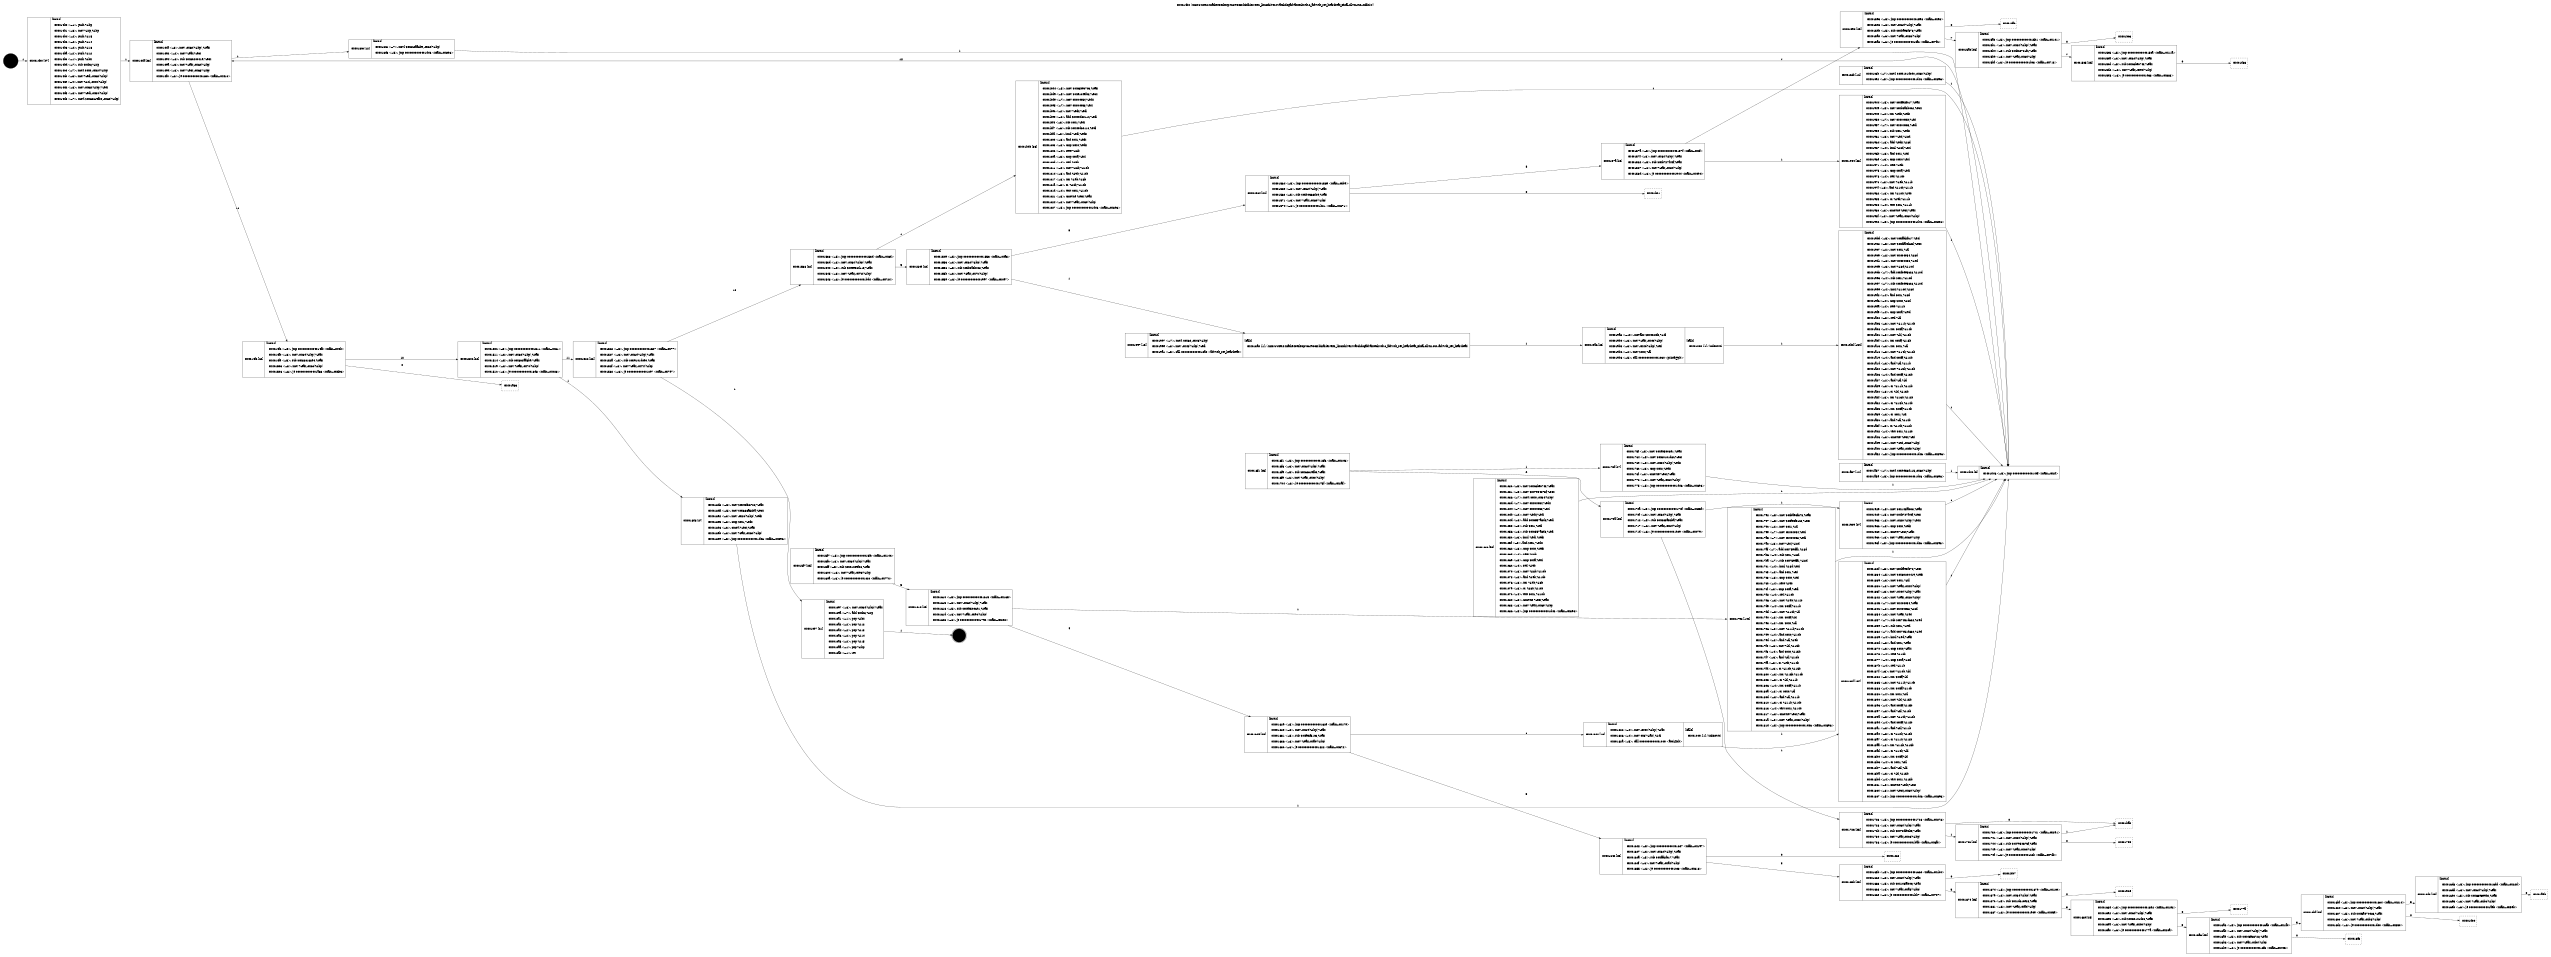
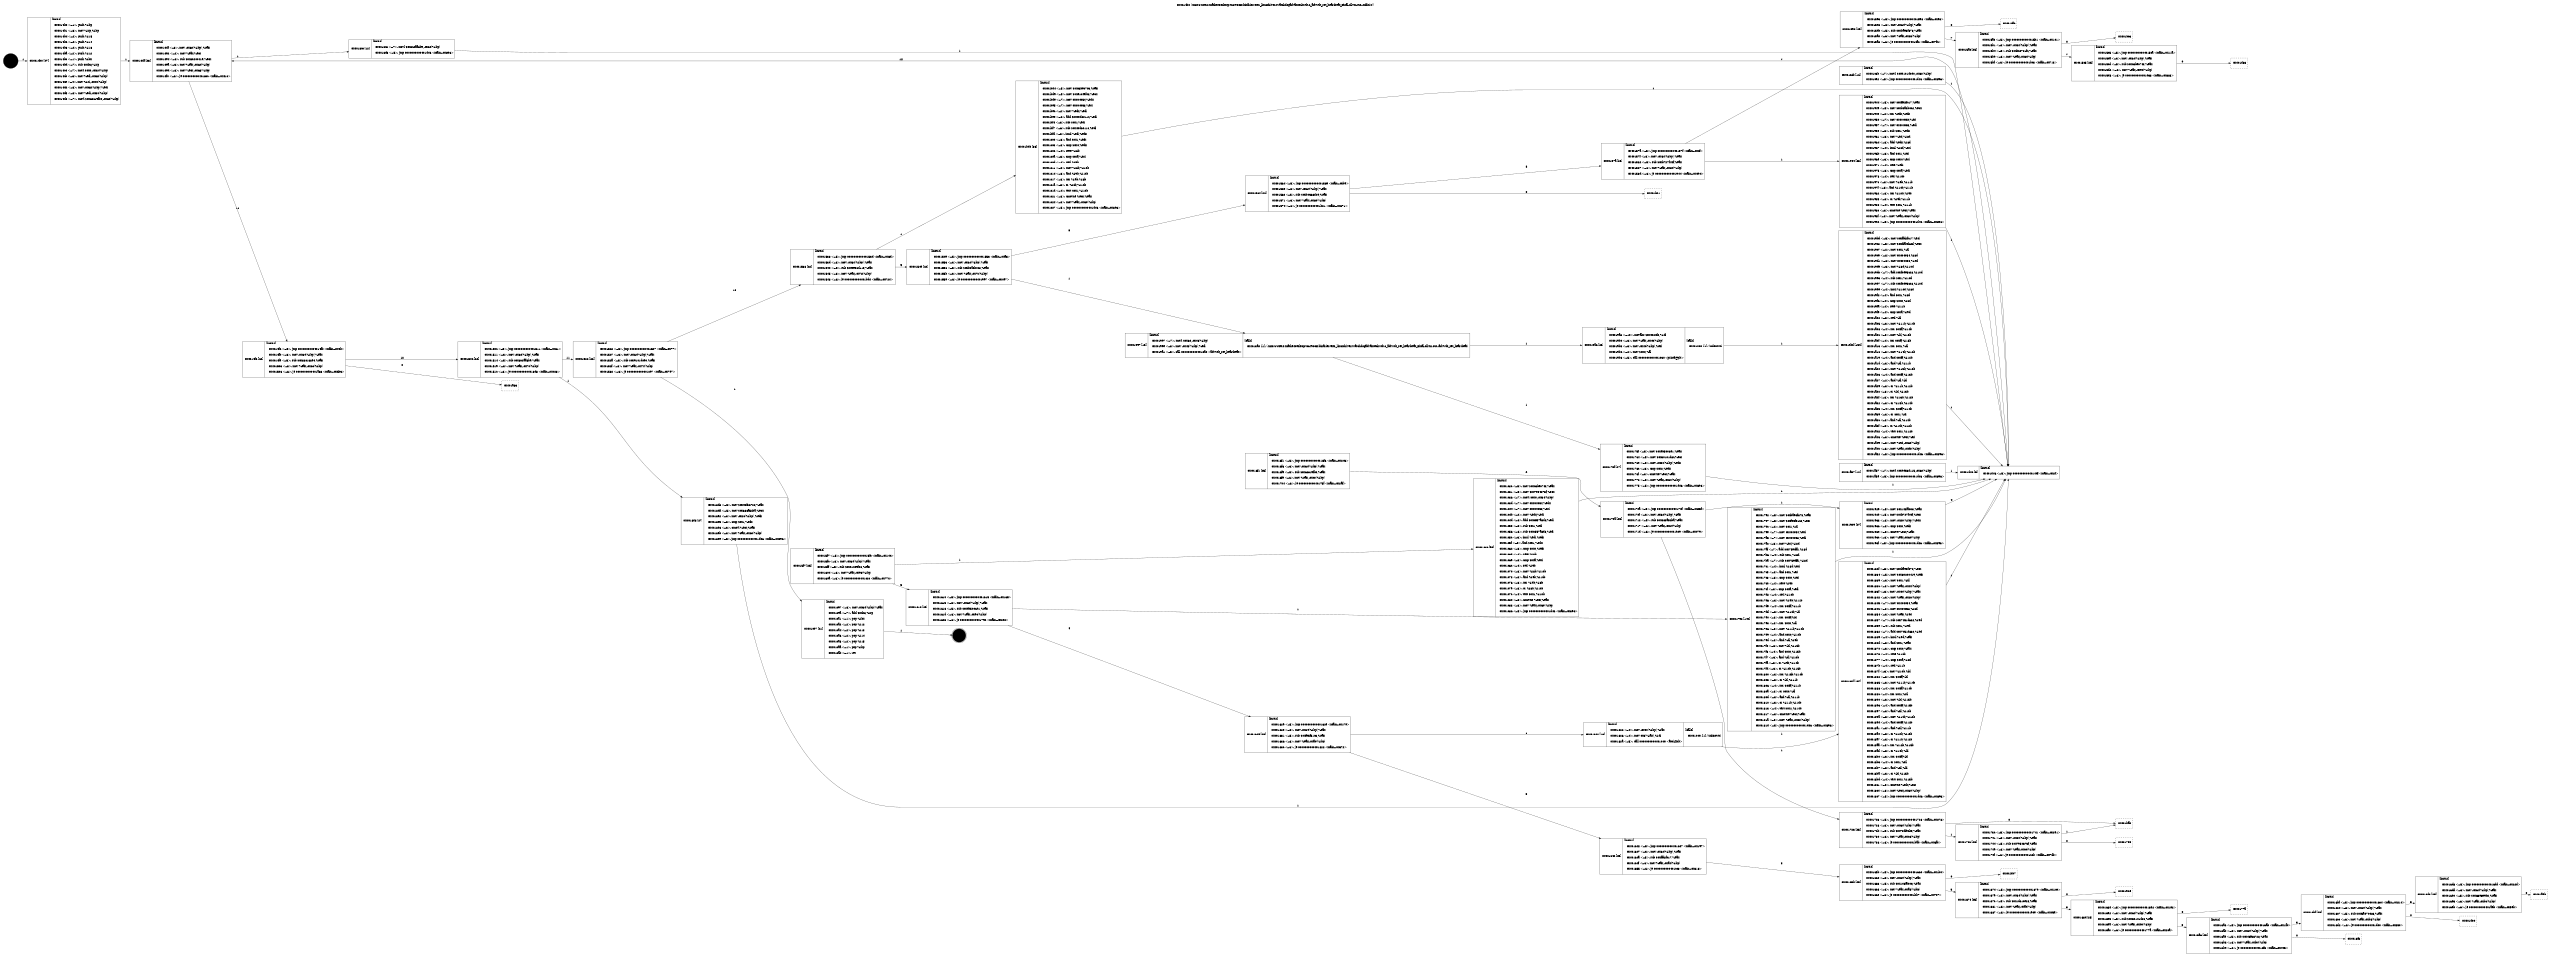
(1474, 469) -> (1466, 403)
(1951, 500) -> (1951, 500)
none -> (1183, 557)
(1892, 856) -> none
